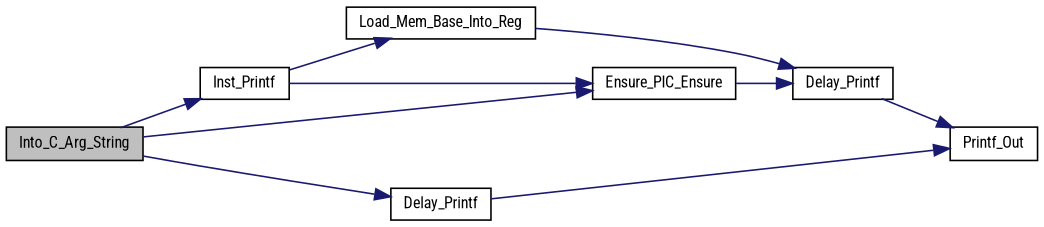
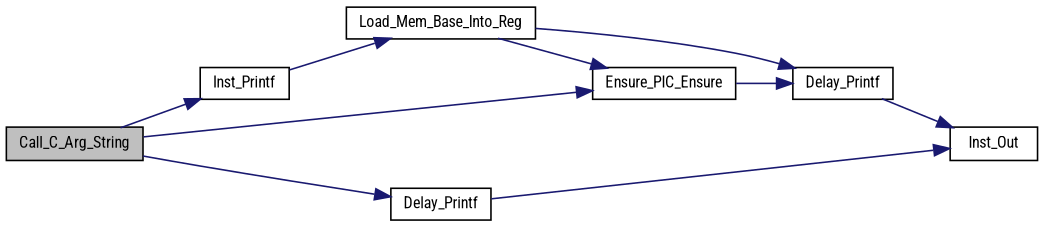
(433, 83) -> (545, 51)
(75, 144) -> (75, 144)
(994, 144) -> (994, 144)
